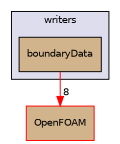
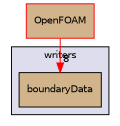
(60, 85) -> (60, 53)
